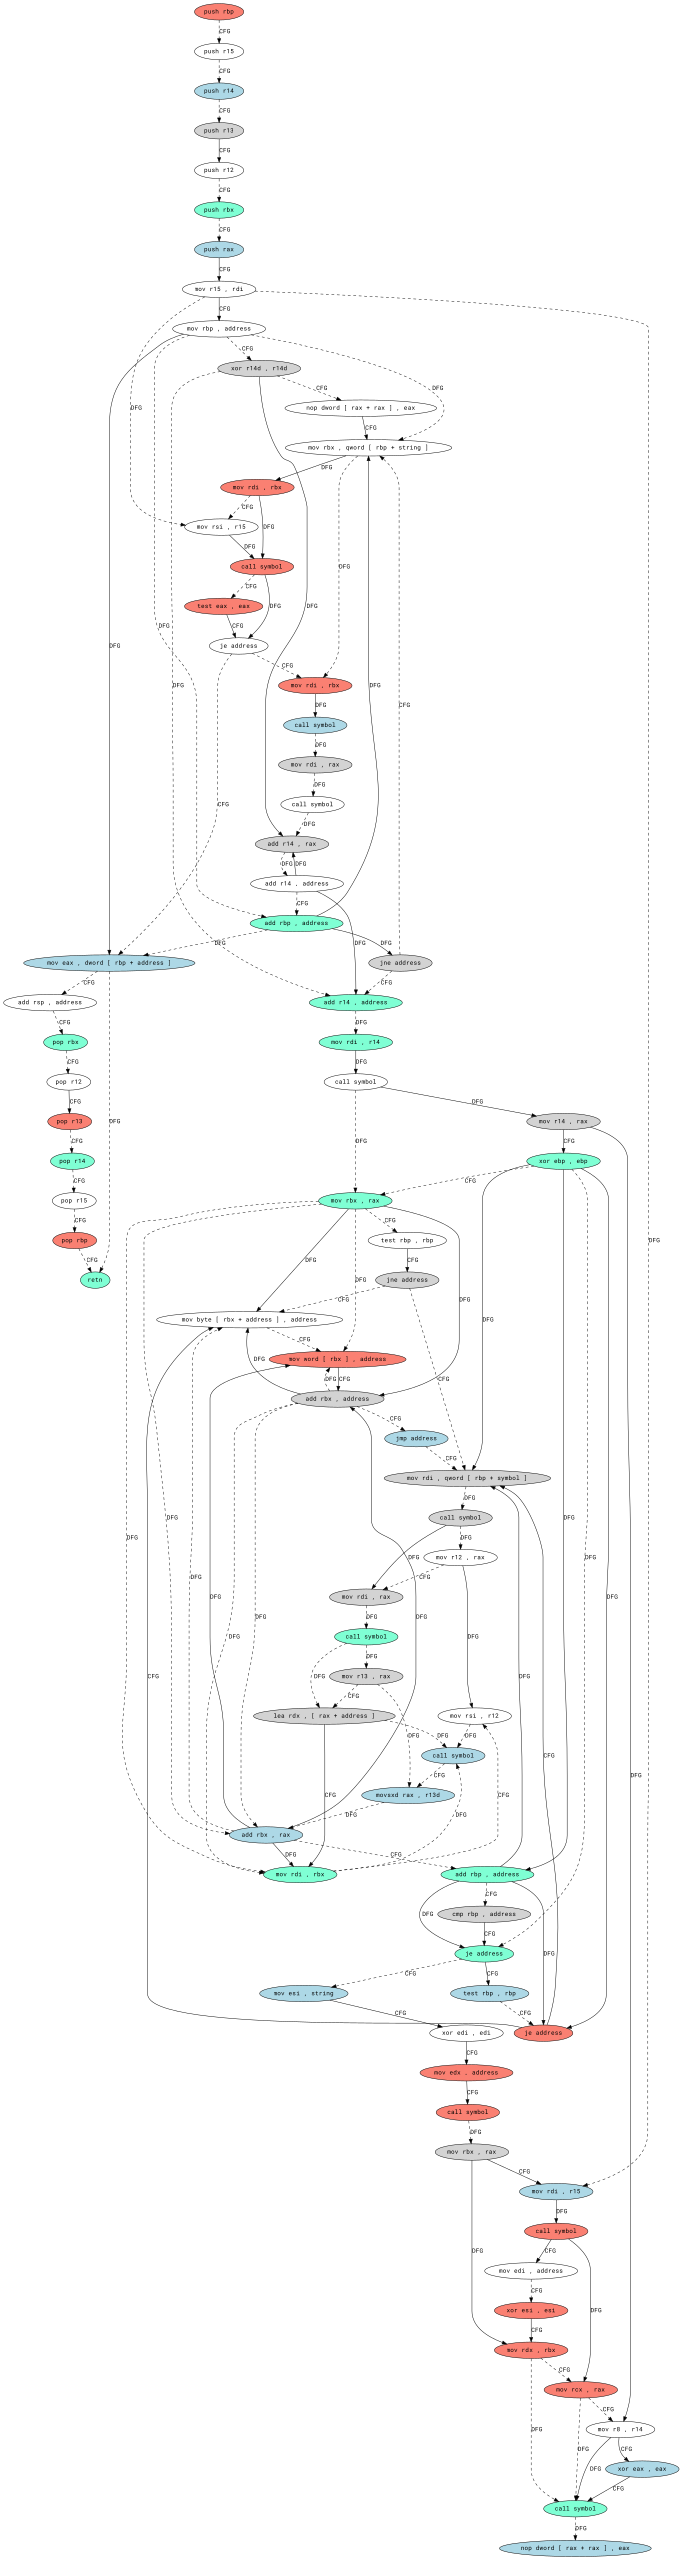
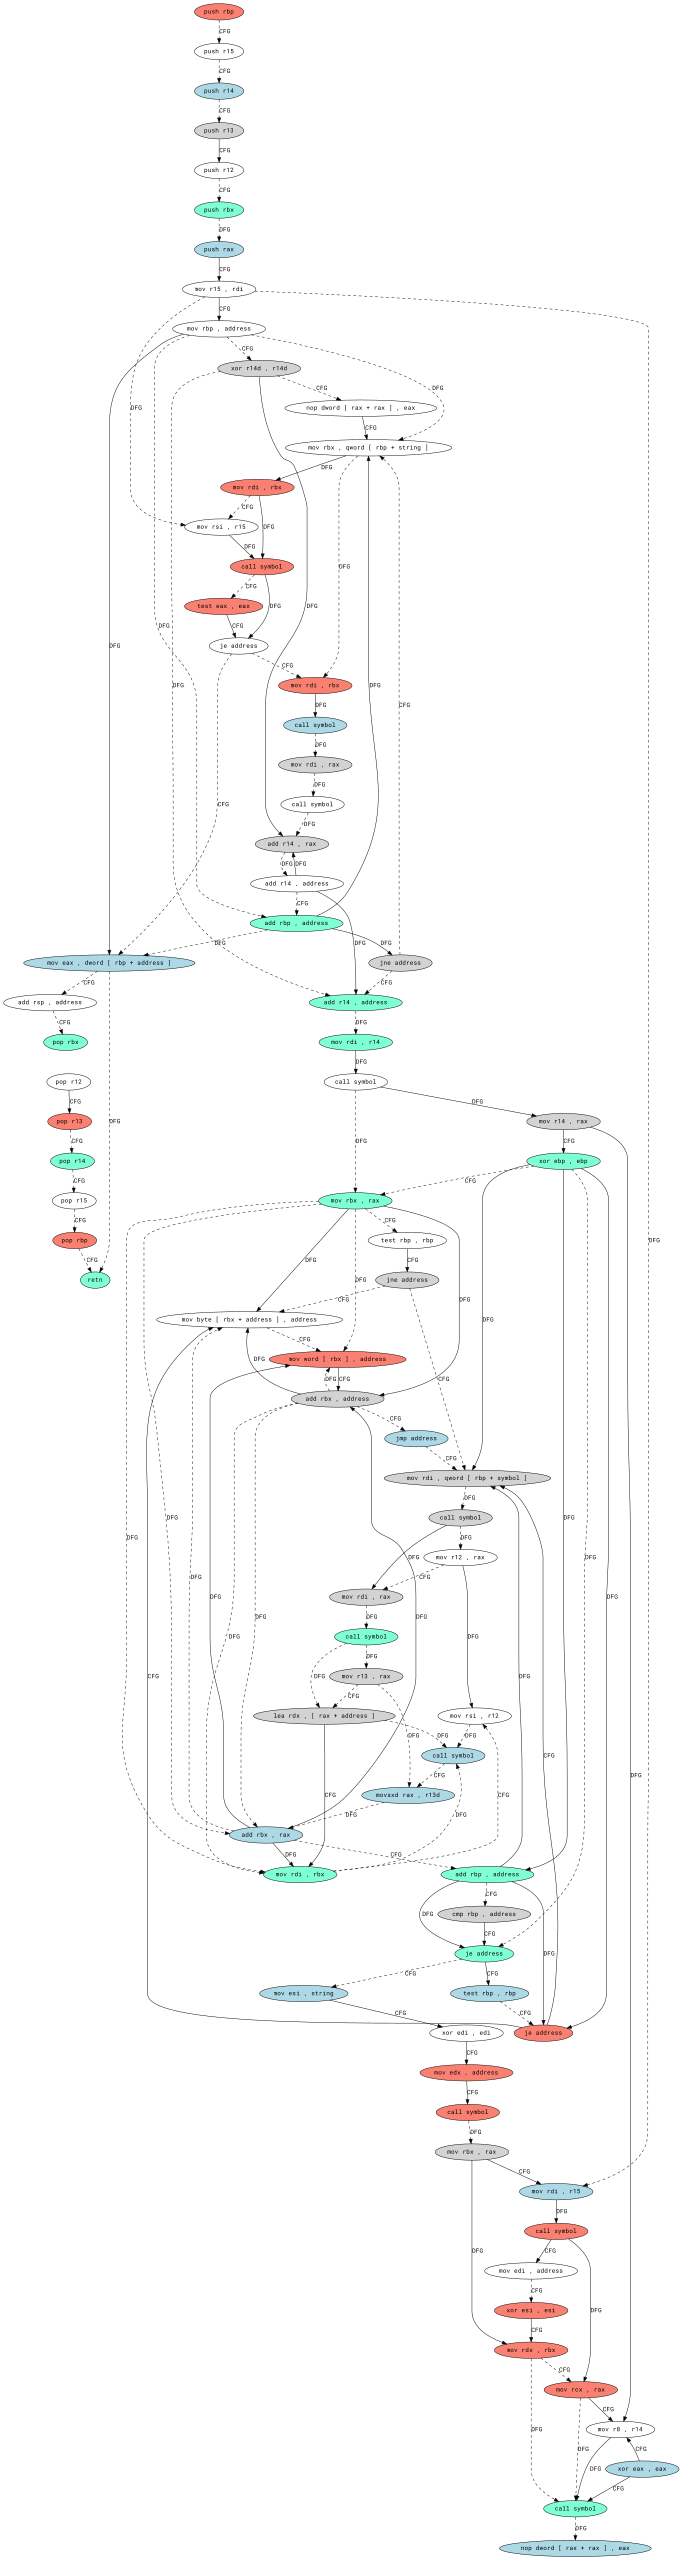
(225, 230) -> (225, 230)
(67, 1060) -> none
(599, 2408) -> (599, 2408)
(620, 2449) -> (635, 2451)
